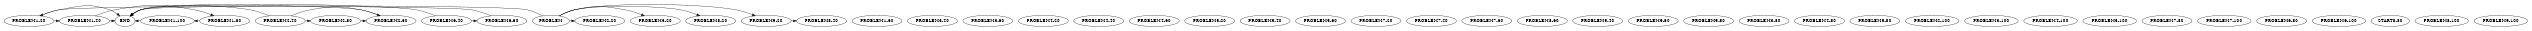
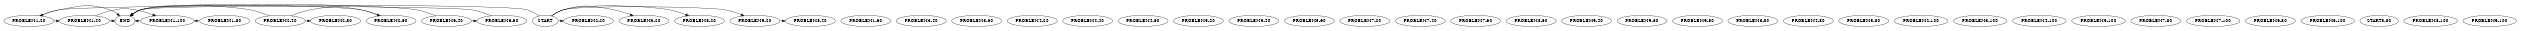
(153, 5) -> (118, 9)
(362, 21) -> none
(551, 21) -> (545, 21)
